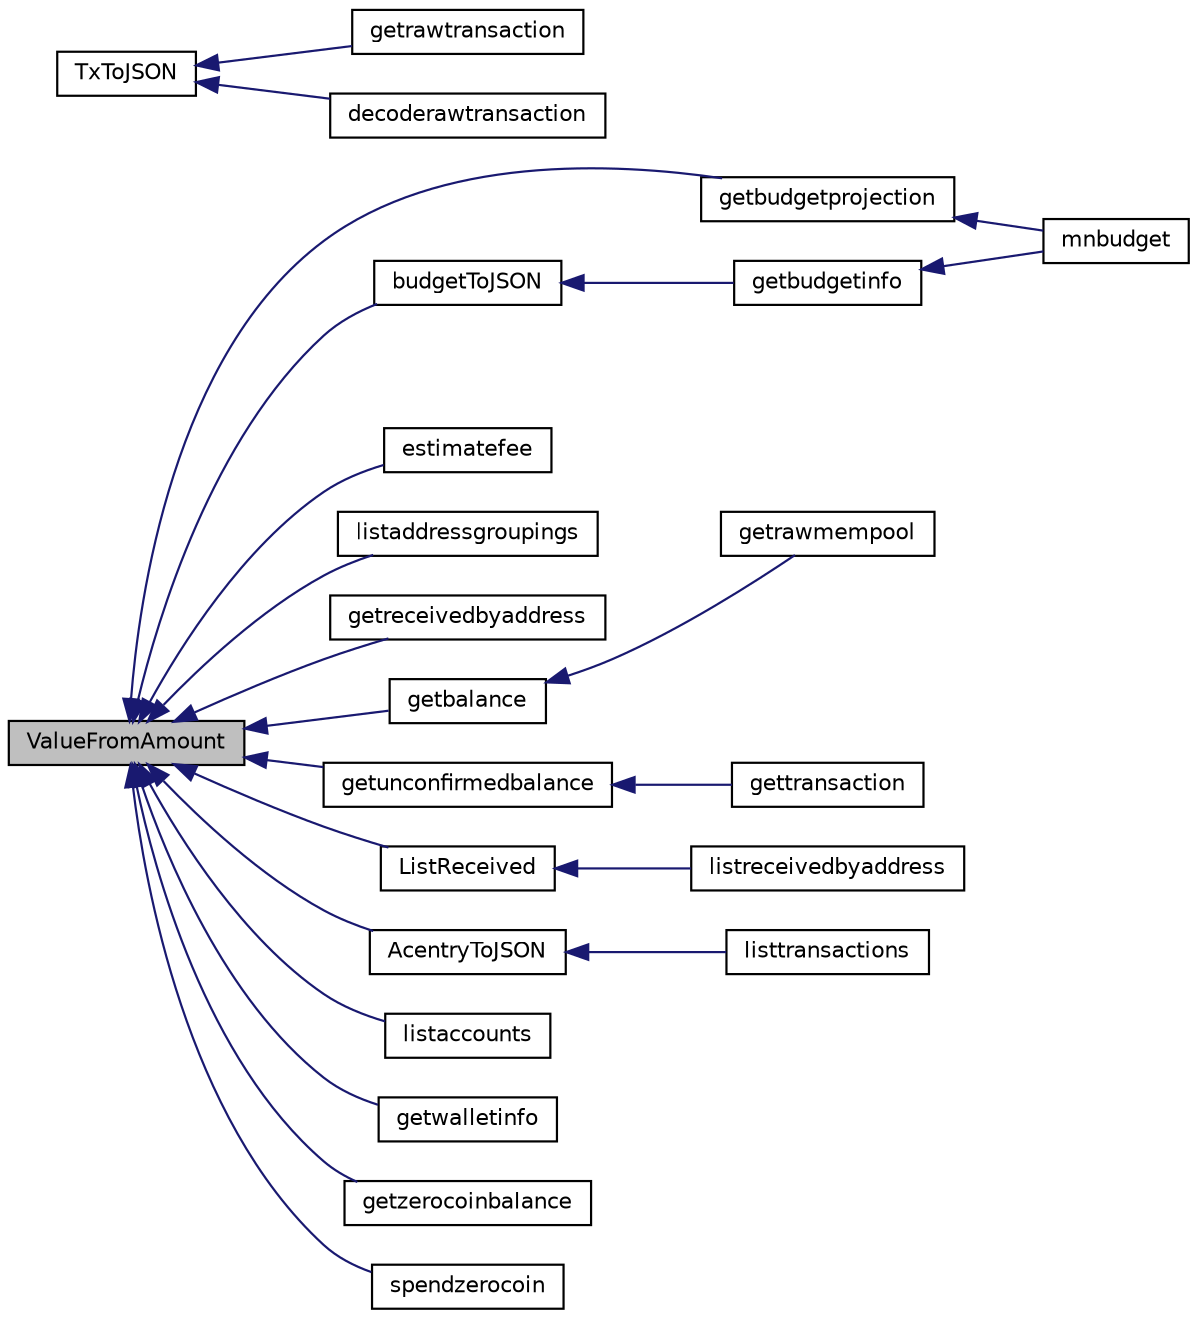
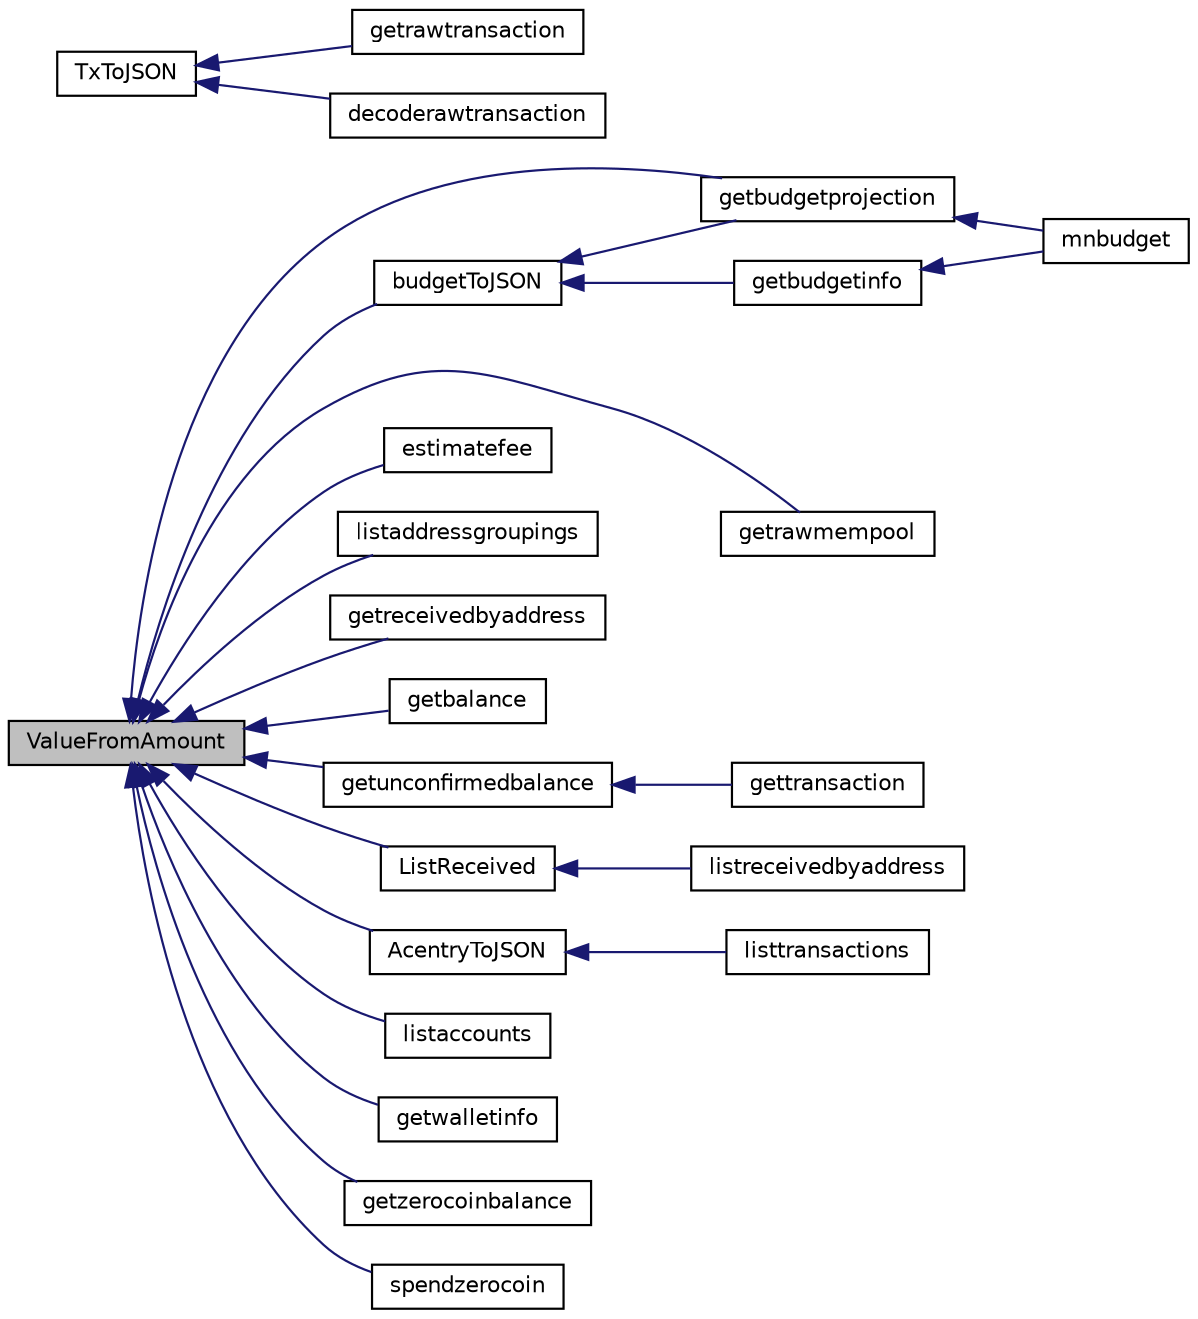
none -> (659, 238)
(685, 623) -> (399, 377)
